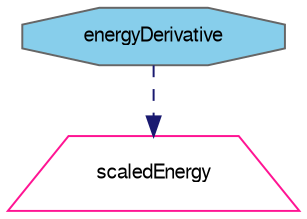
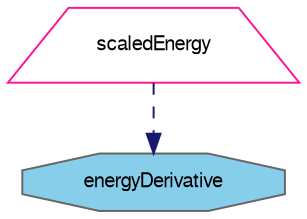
(154, 91) -> (154, 108)
